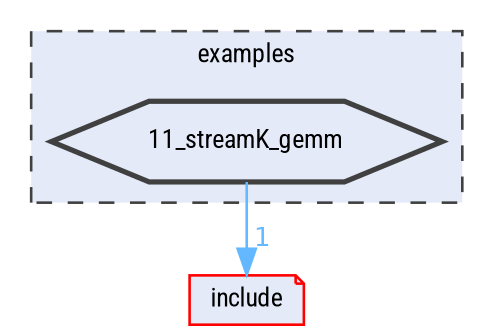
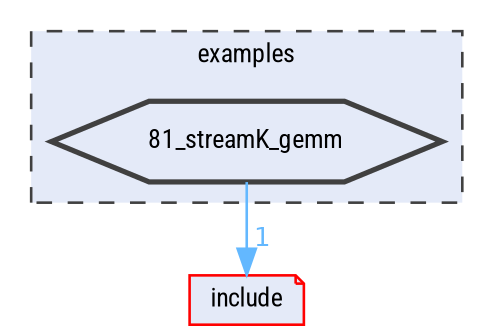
(247, 142) -> (247, 142)
